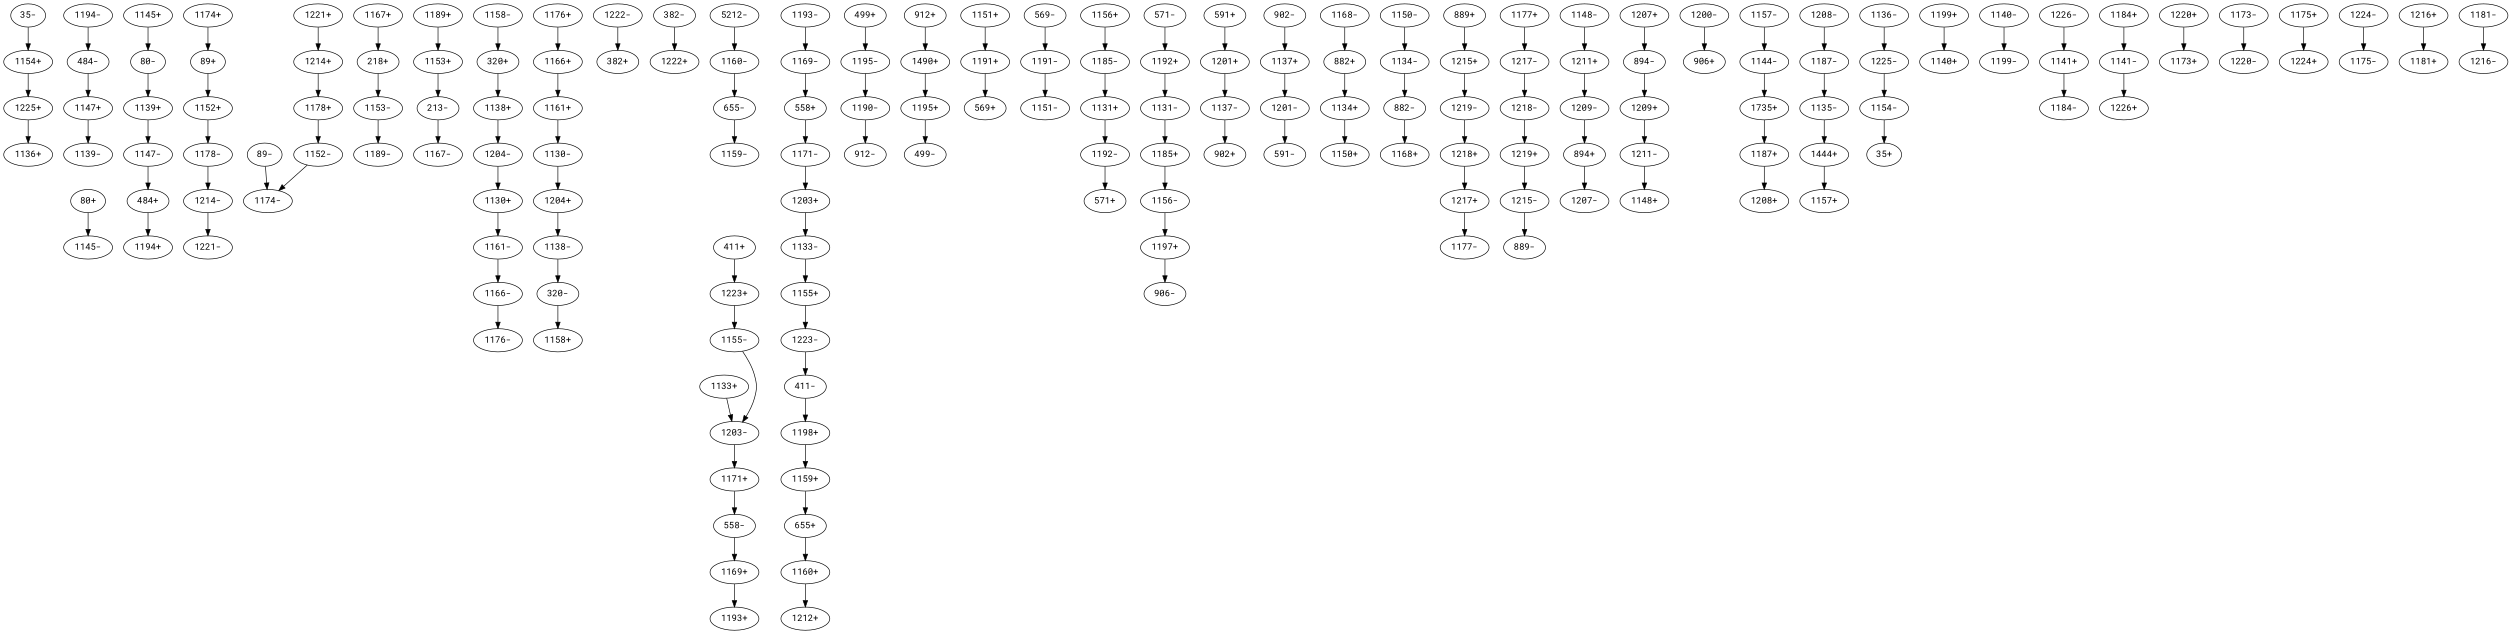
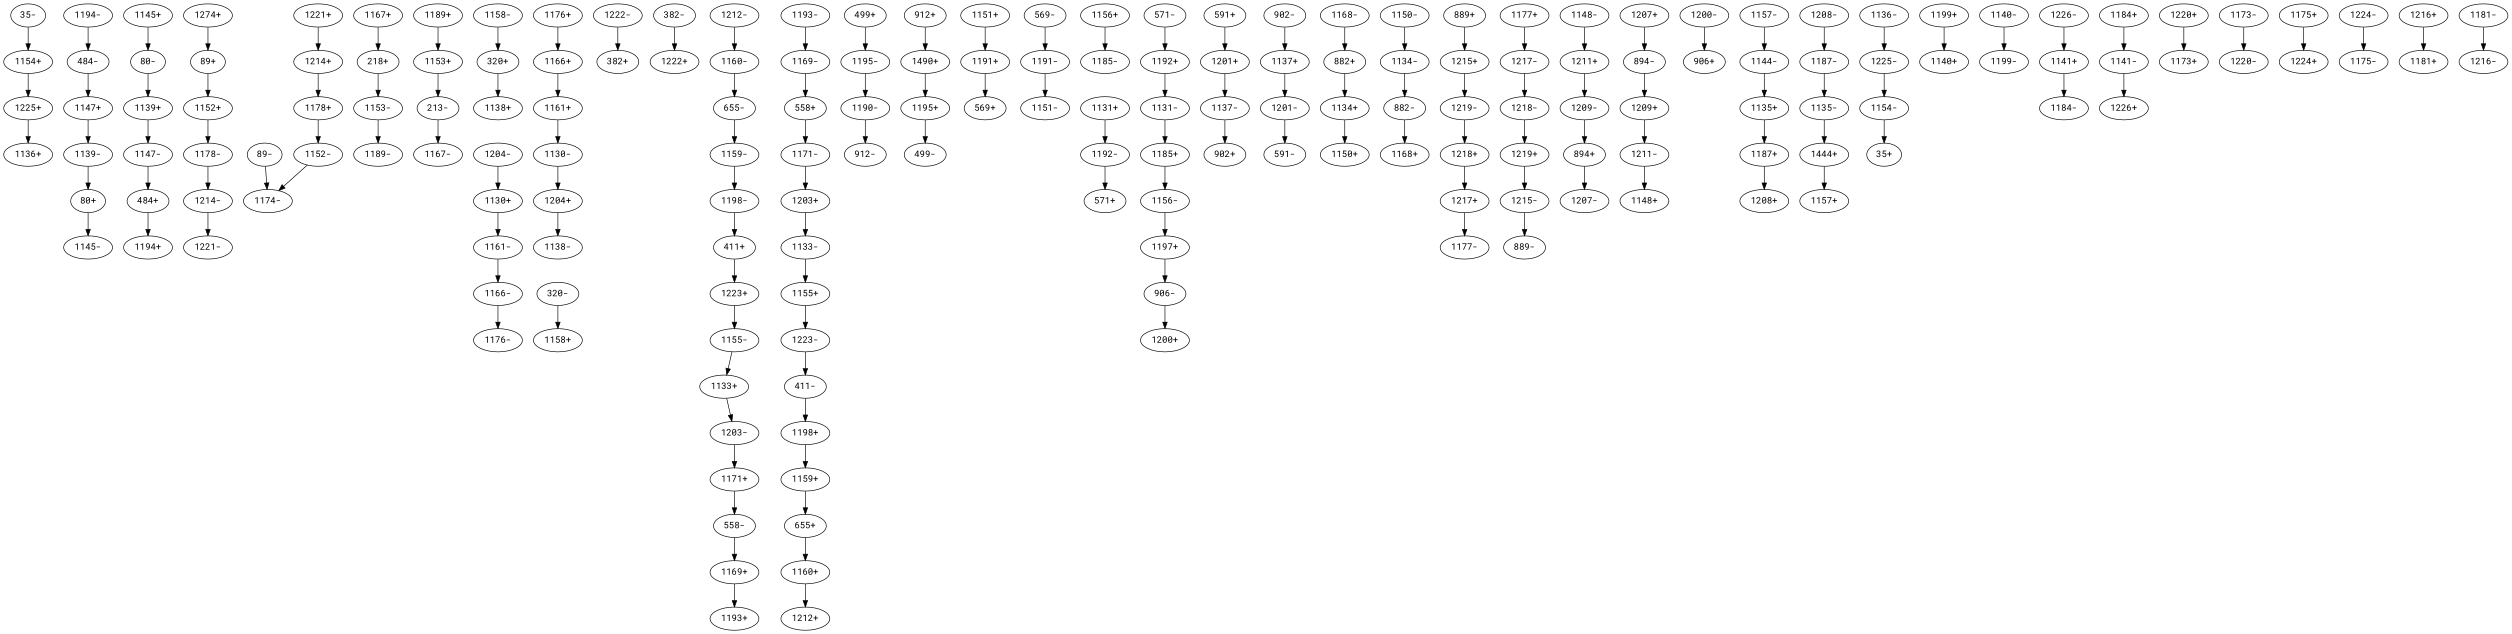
(208, 15) -> (208, 15)
(734, 15) -> (734, 15)
(1105, 82) -> none
(1764, 108) -> (1764, 108)
(498, 128) -> none
none -> (88, 175)
none -> (734, 201)
(558, 268) -> none
none -> (1165, 340)
(756, 383) -> (730, 360)
